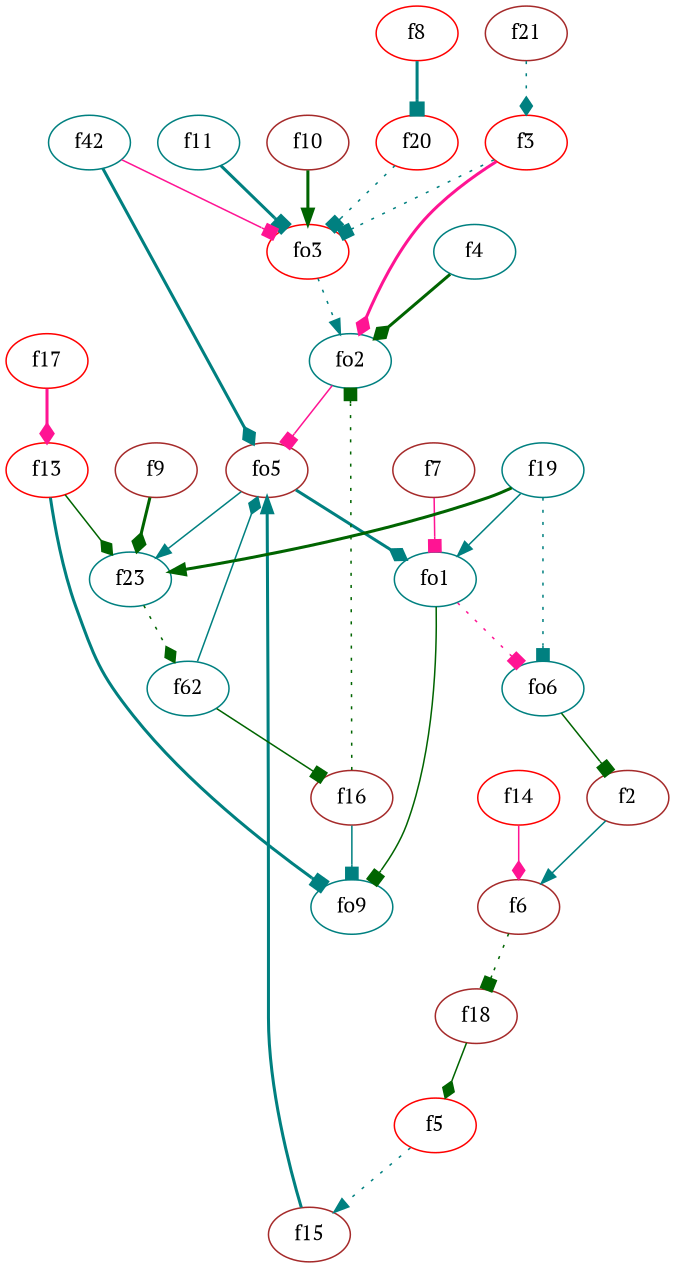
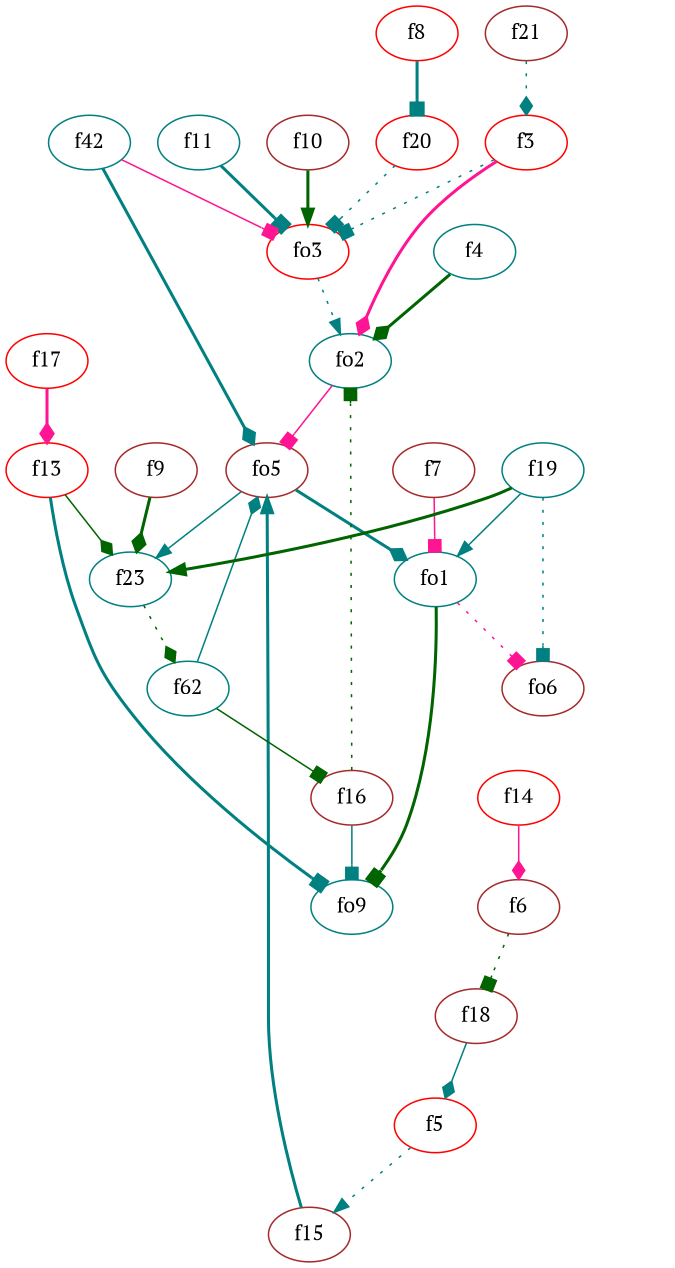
(543, 689) -> (543, 689)
(427, 743) -> (427, 743)
(628, 798) -> none
(459, 1062) -> (459, 1062)
